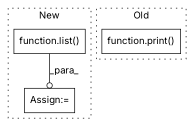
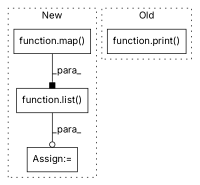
none -> (52, 41)
